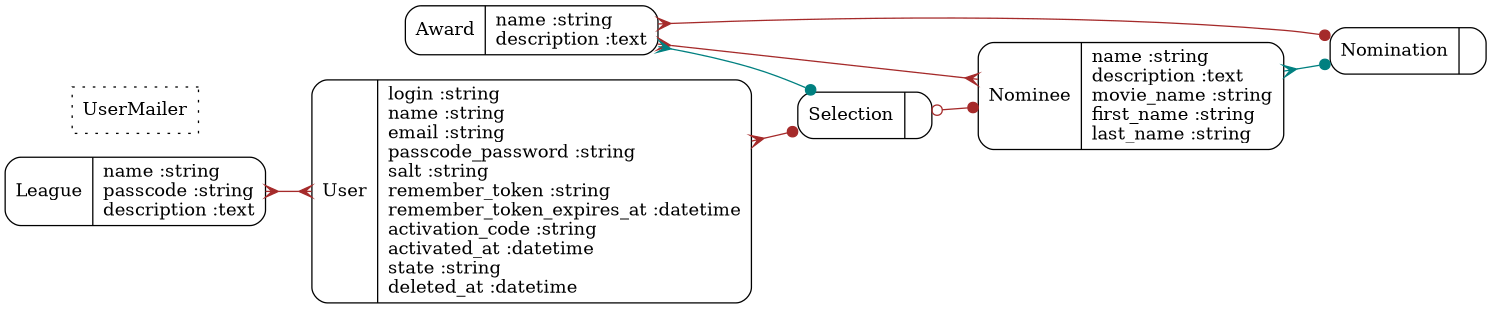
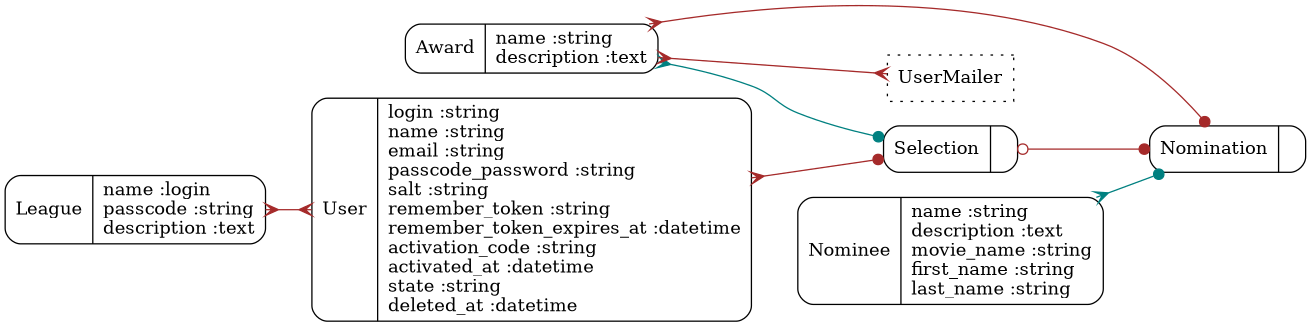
(818, 62) -> (773, 66)
(955, 109) -> (1084, 149)
(162, 171) -> (157, 190)
